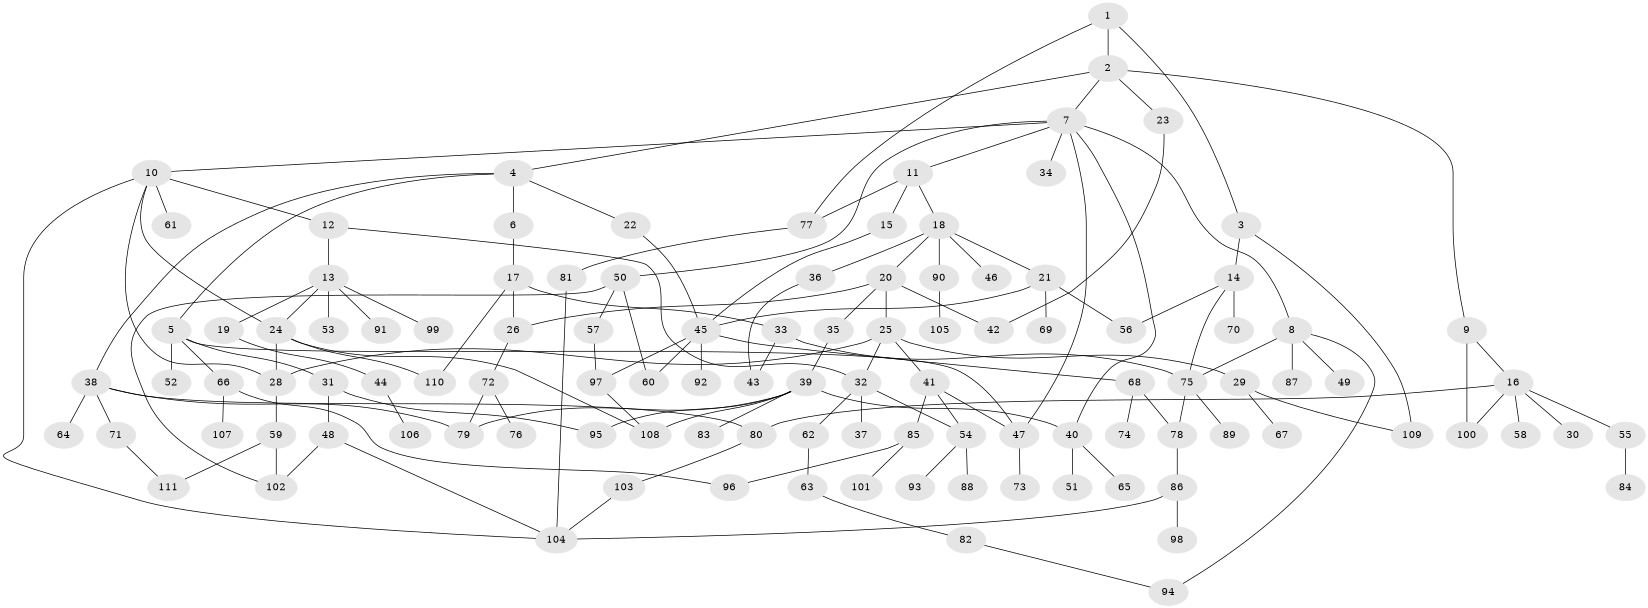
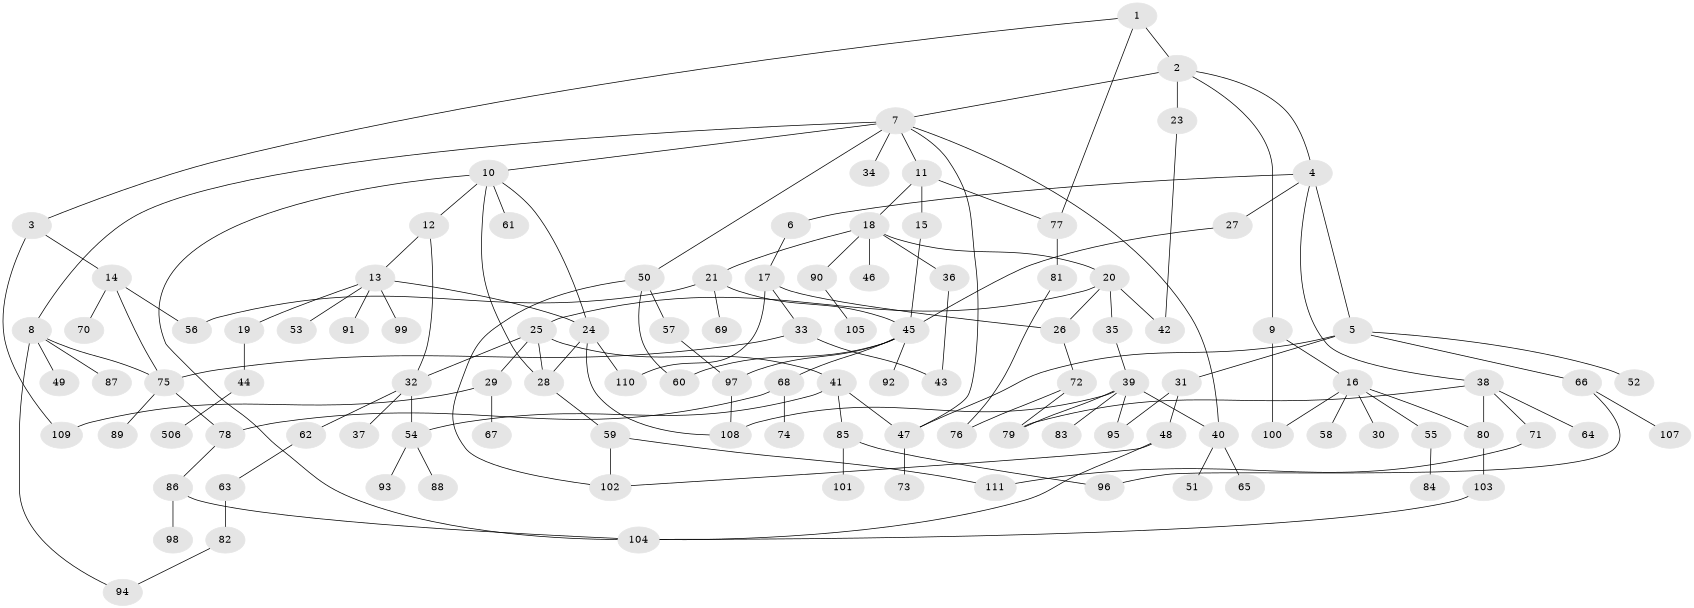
(631, 226) -> (1233, 226)
(561, 415) -> (1013, 360)
(410, 435) -> (172, 435)
